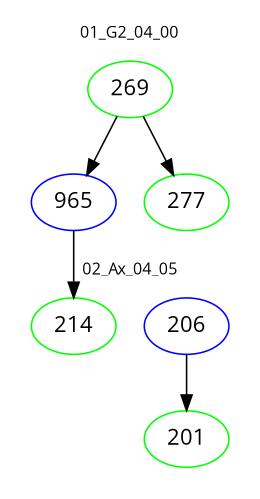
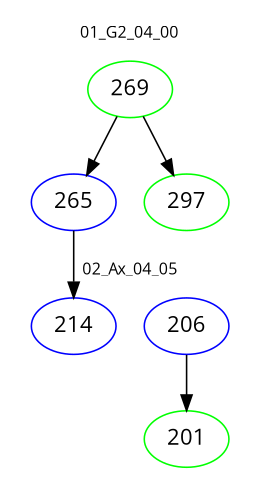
(74, 202) -> (74, 202)
(187, 202) -> (187, 202)
(74, 326) -> (74, 326)
